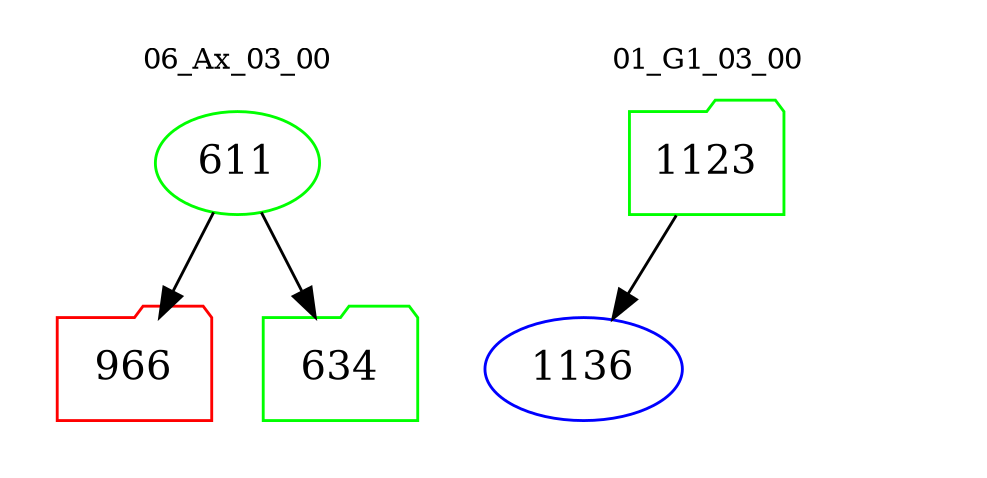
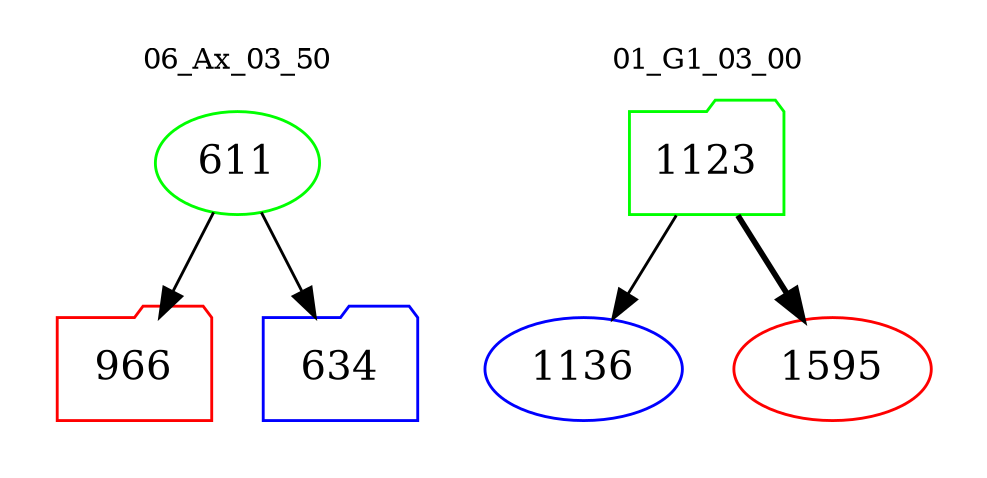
(237, 62) -> (237, 62)
(340, 369) -> (340, 369)
none -> (833, 369)
